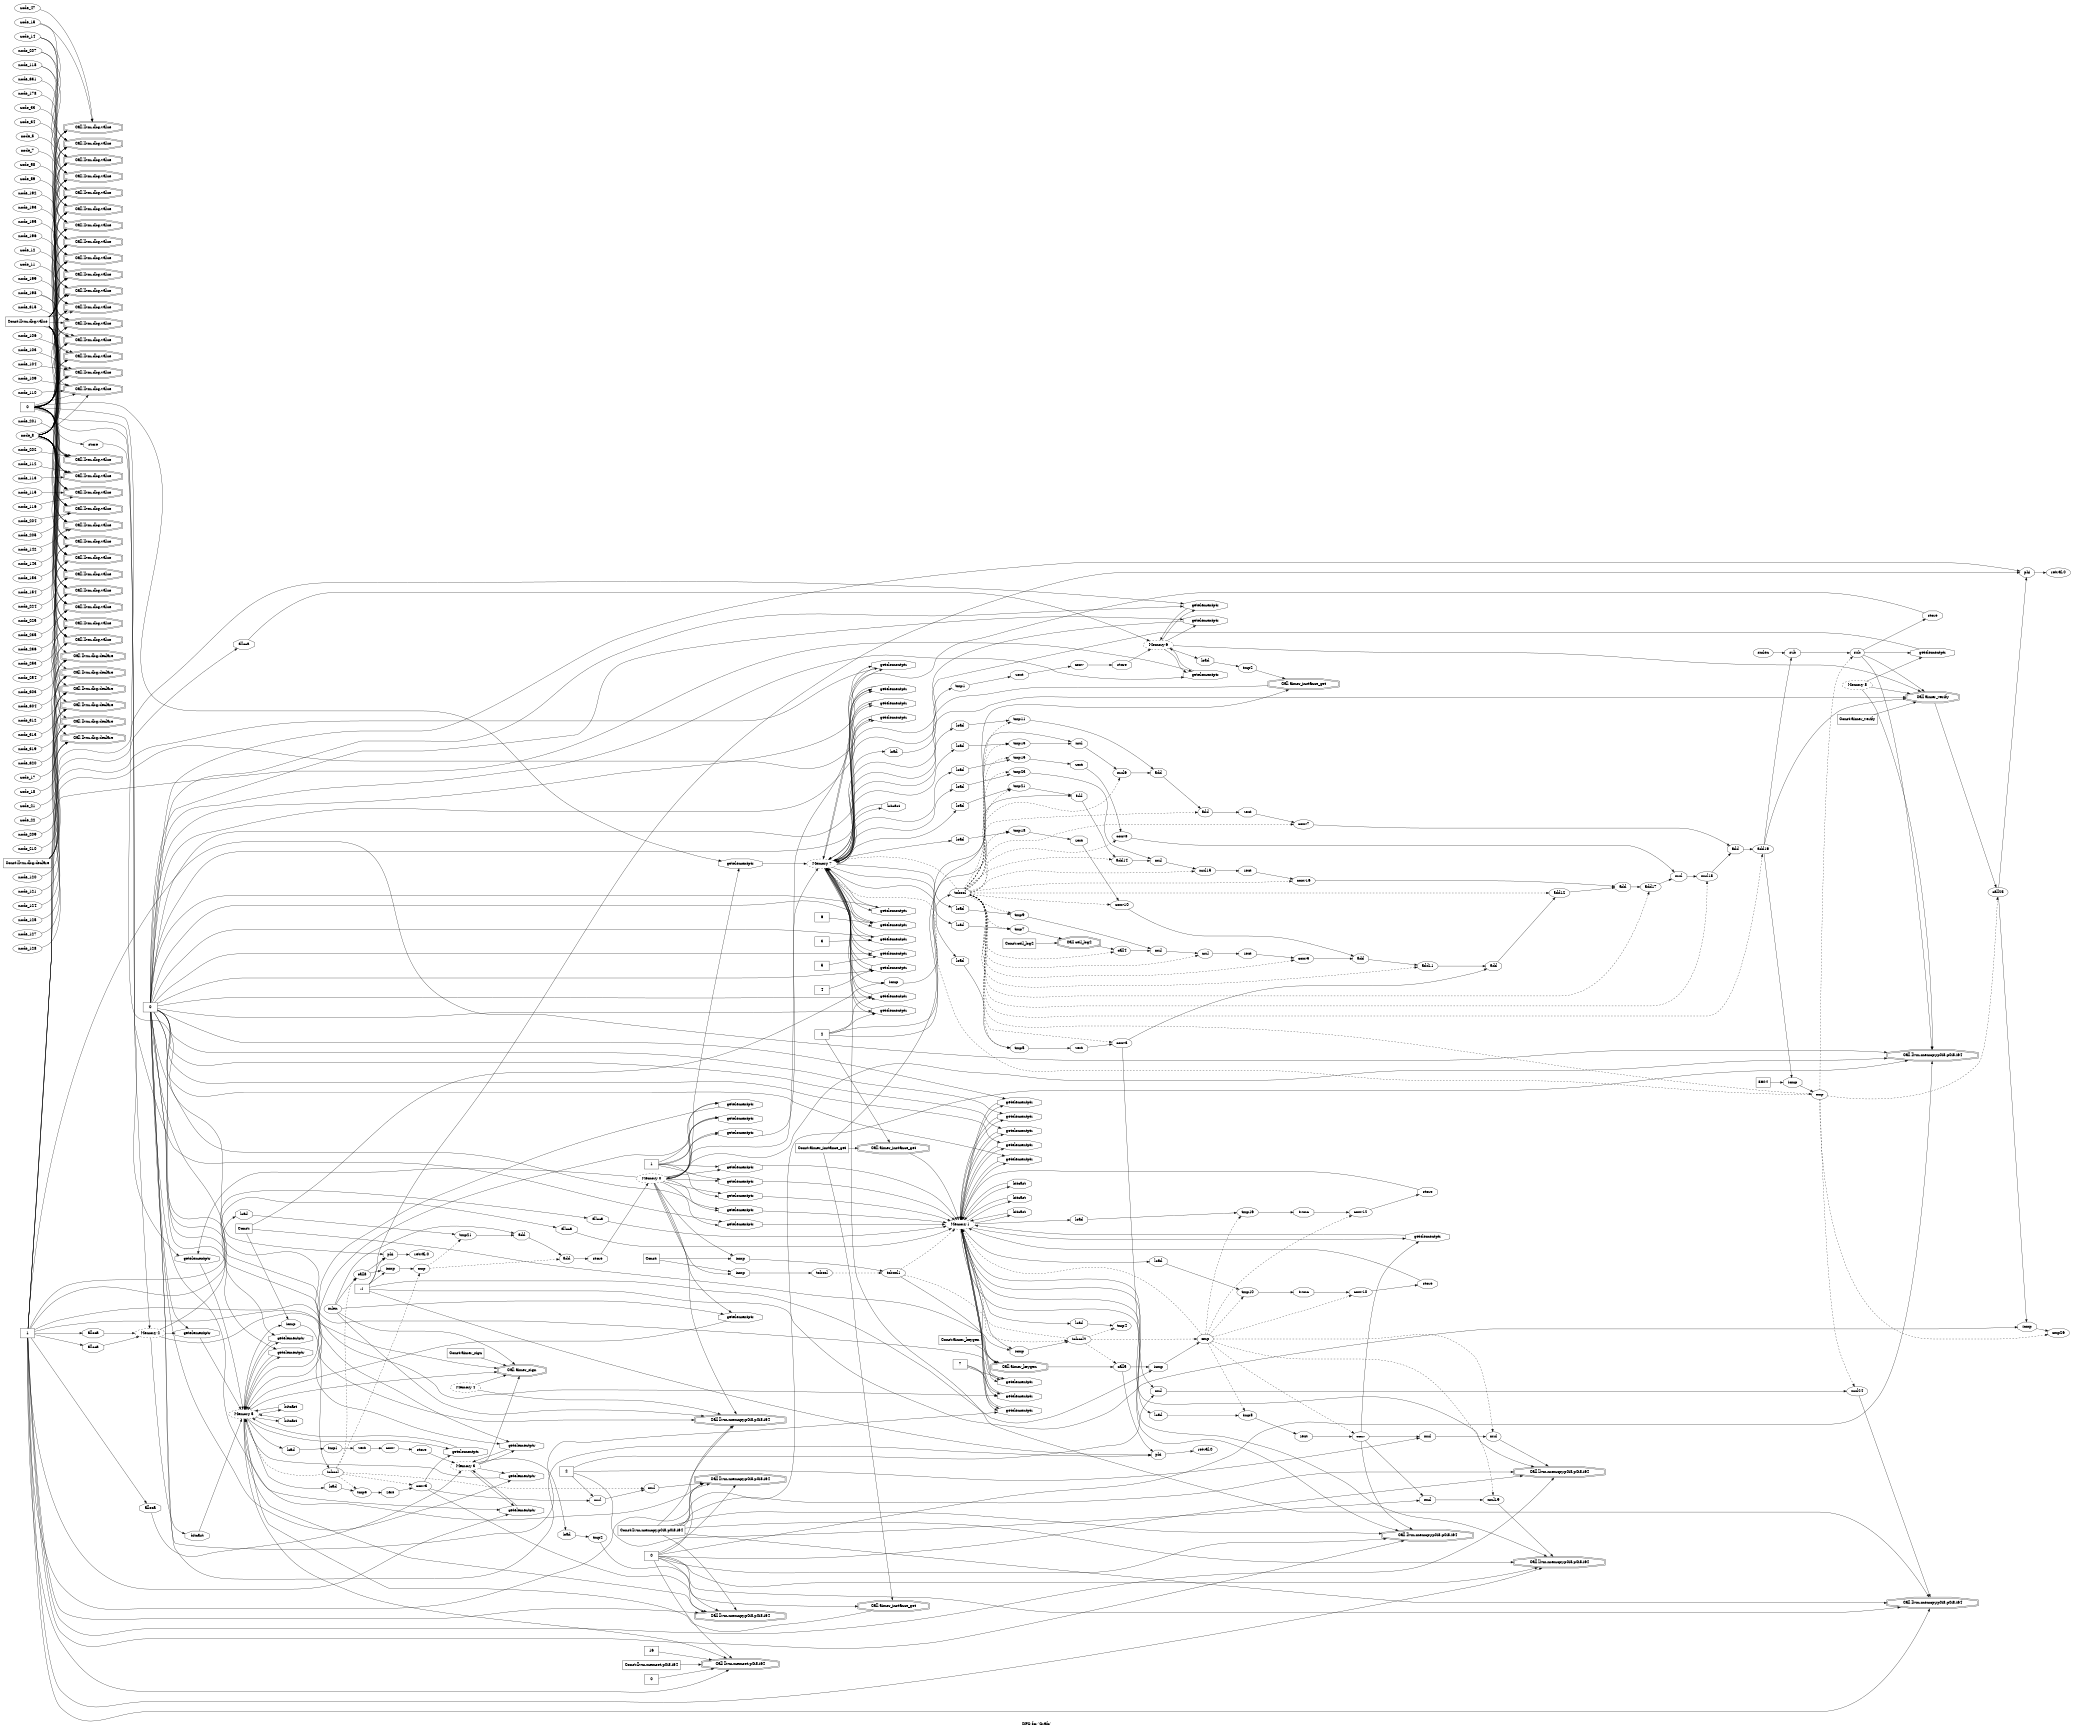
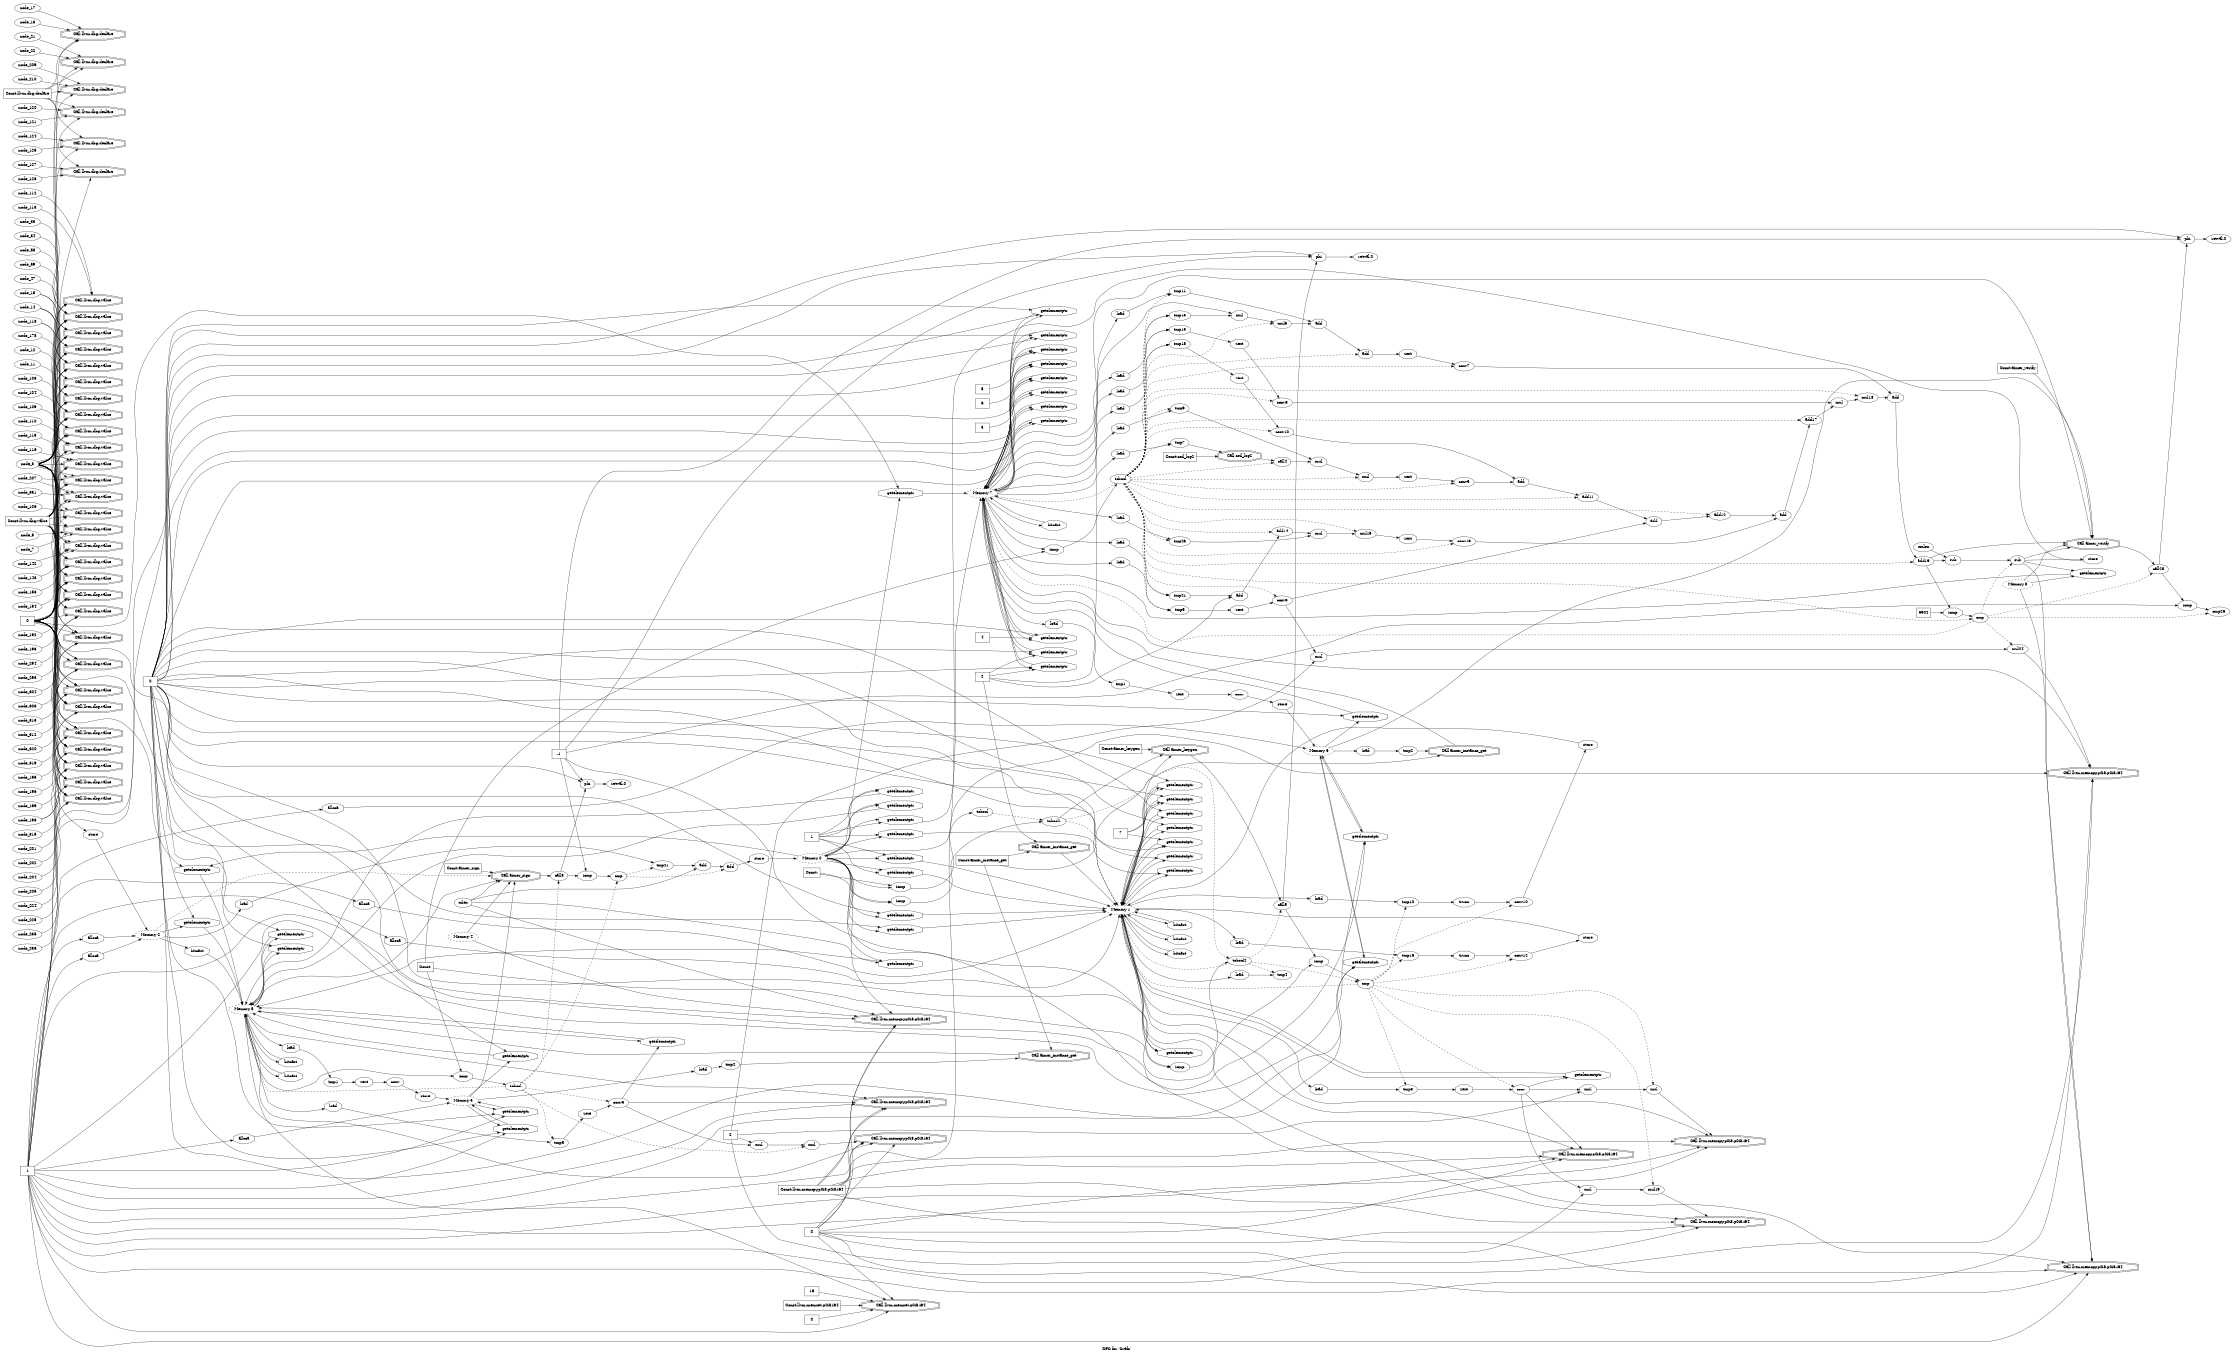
(345, 1292) -> (544, 876)
(333, 1330) -> (314, 872)
